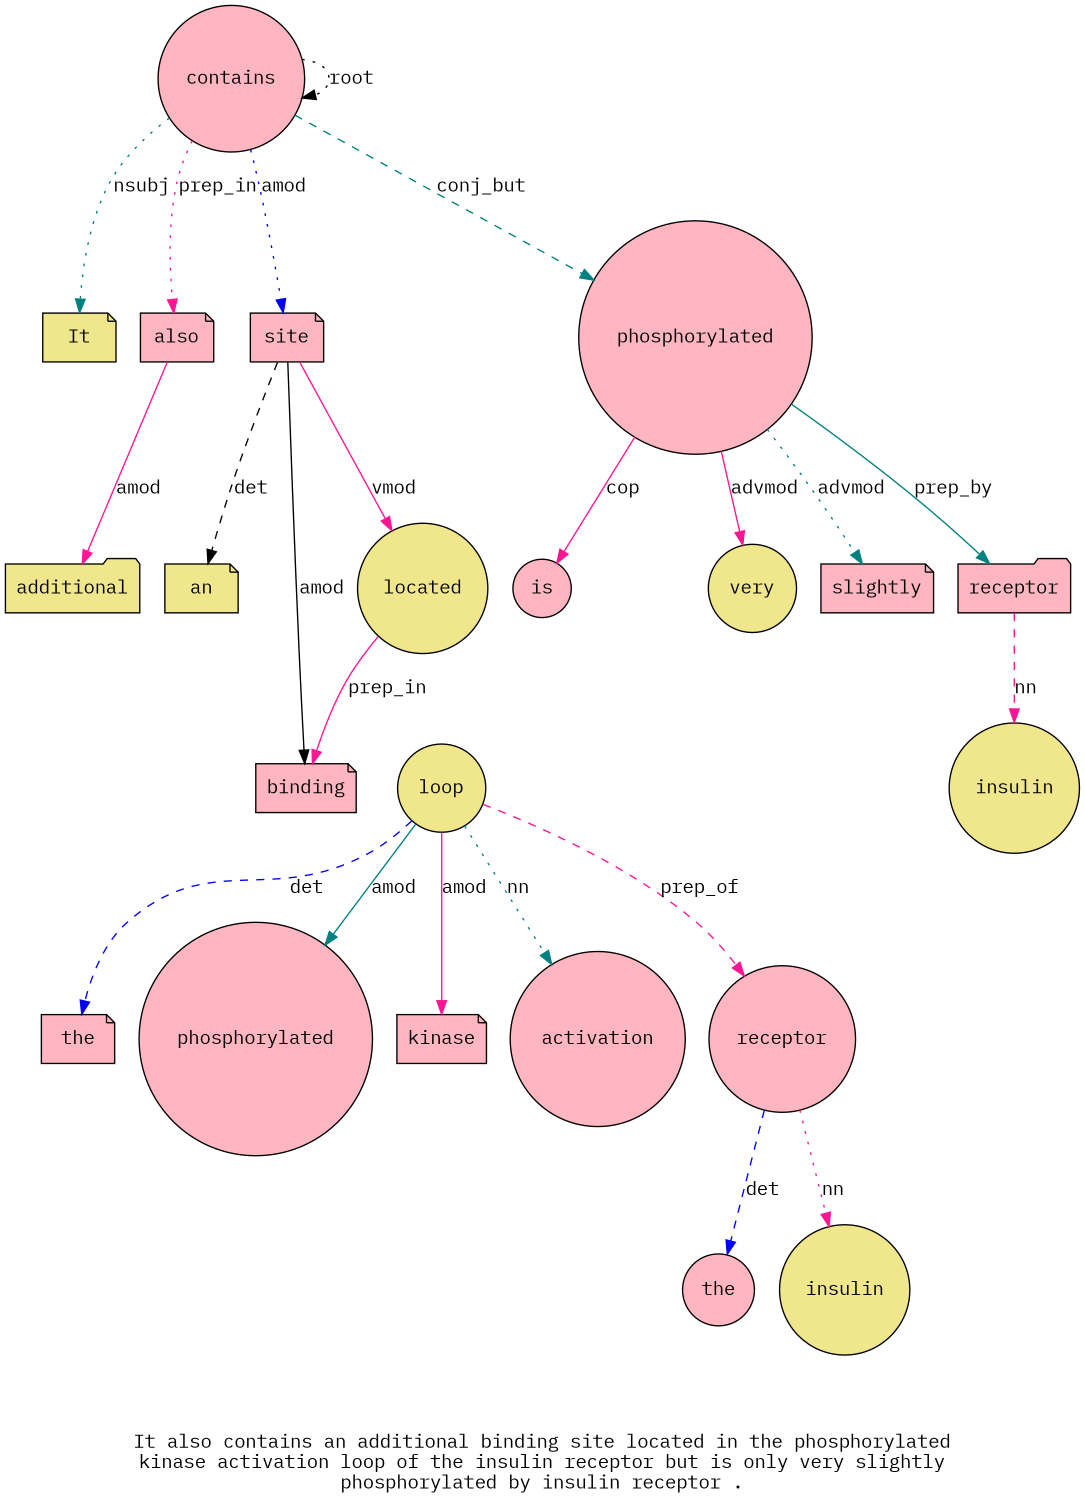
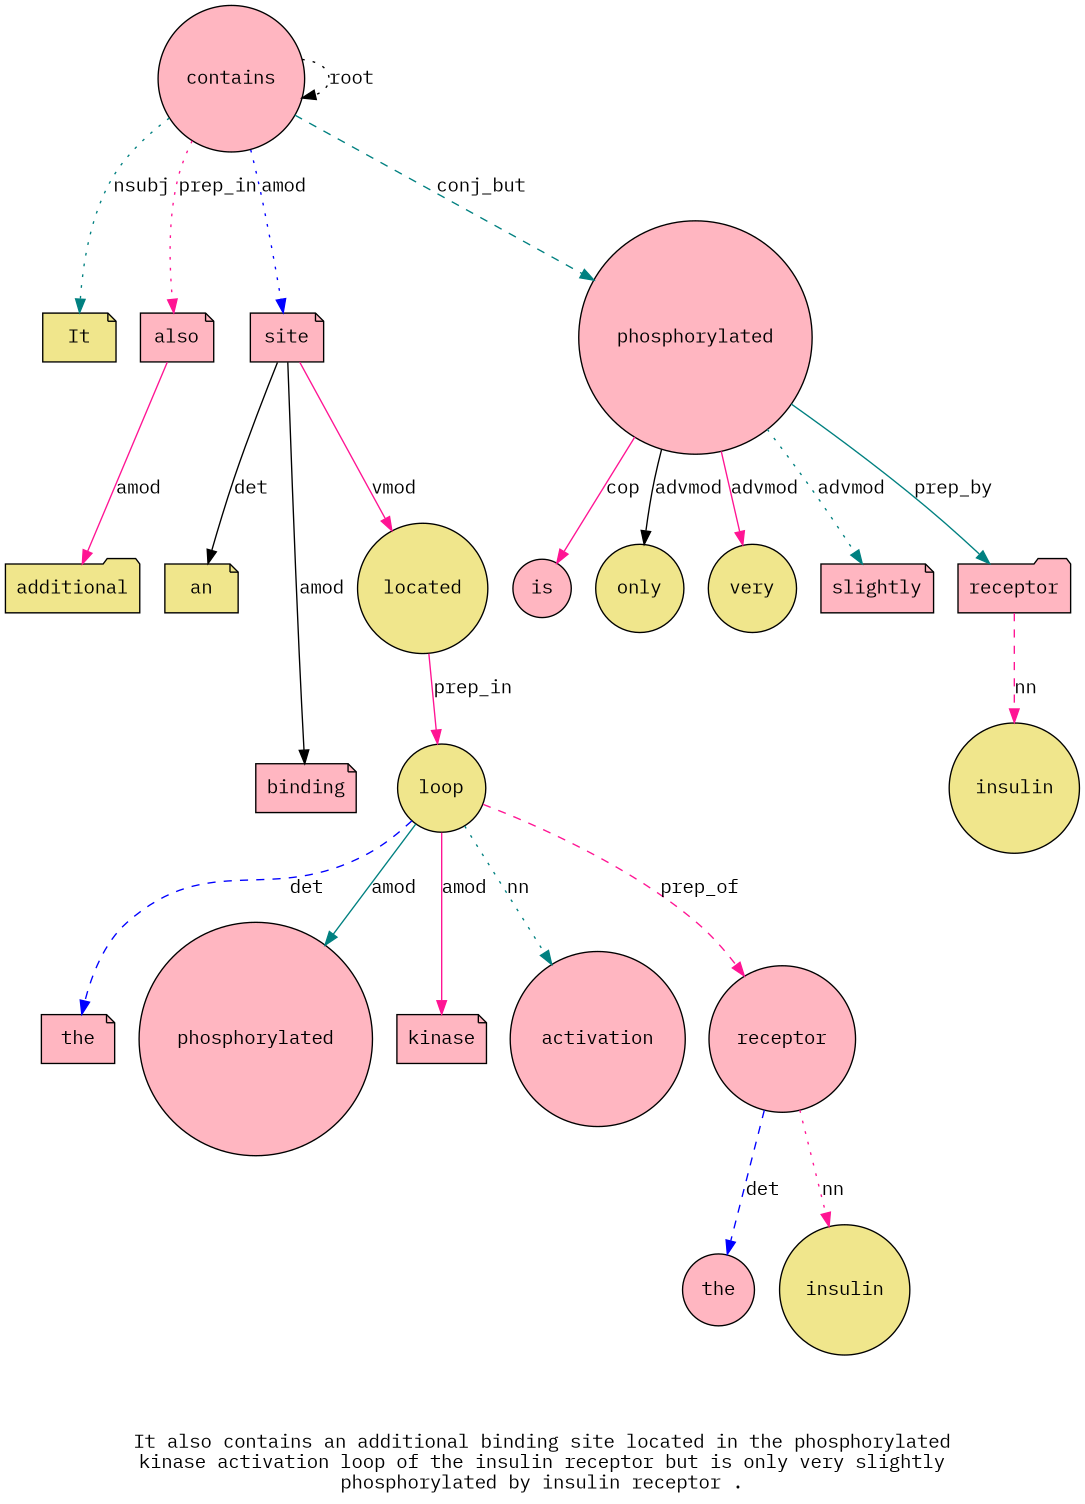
(242, 455) -> (242, 455)
none -> (640, 588)
(341, 690) -> (433, 692)
